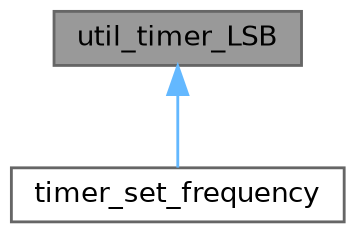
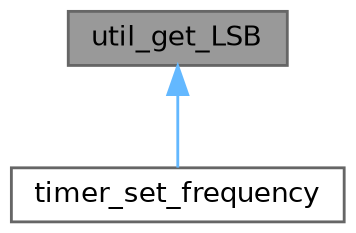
(178, 38) -> (178, 38)
